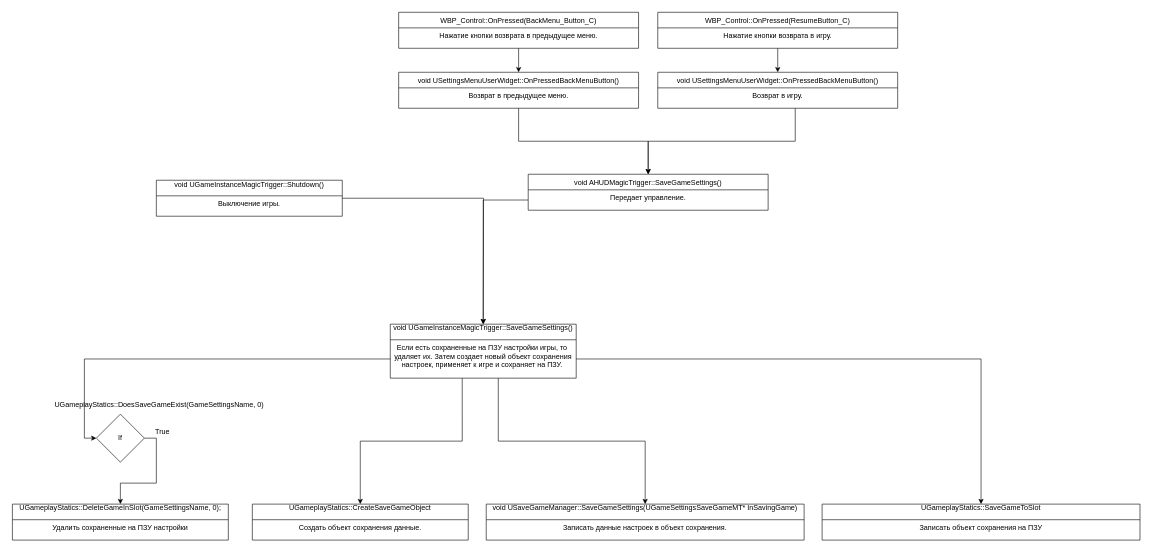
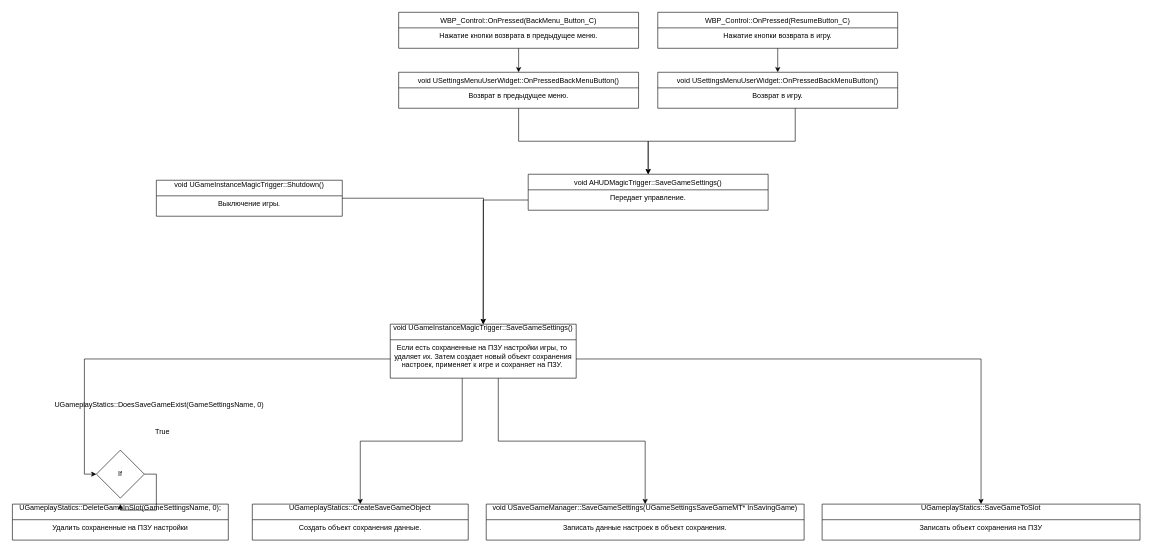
(120, 438) -> (120, 474)
